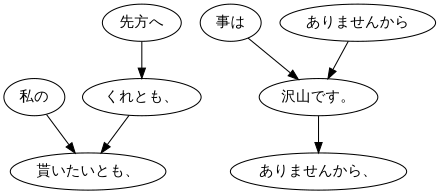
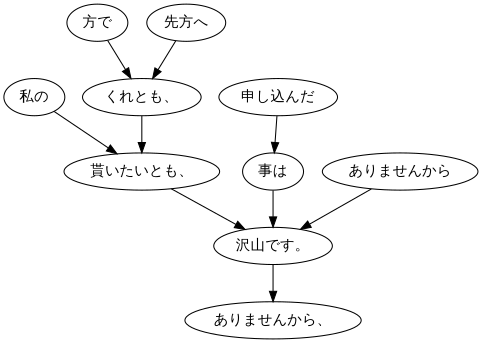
none -> (97, 23)
none -> (278, 97)
none -> (204, 207)
